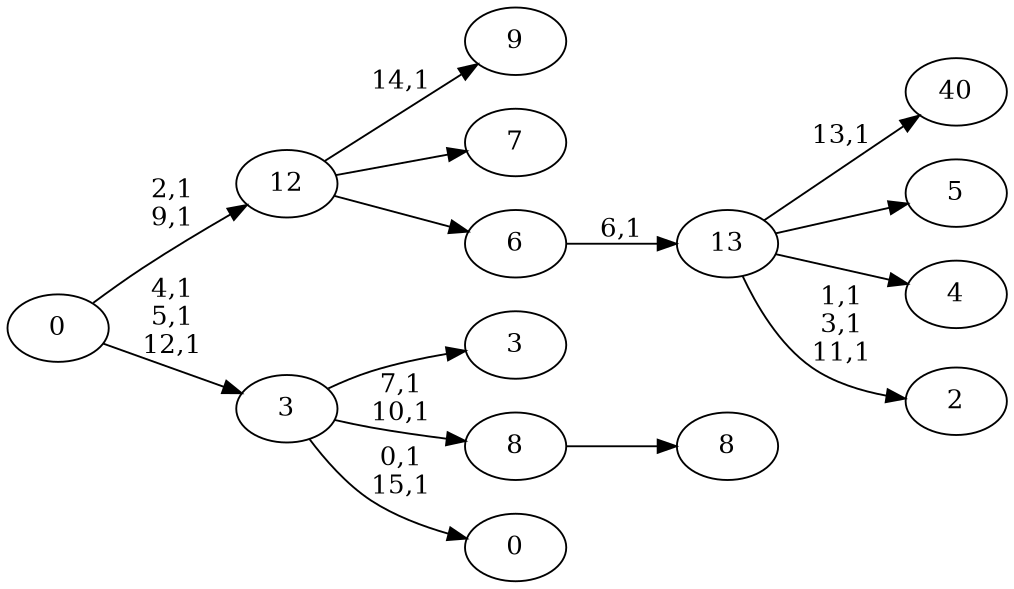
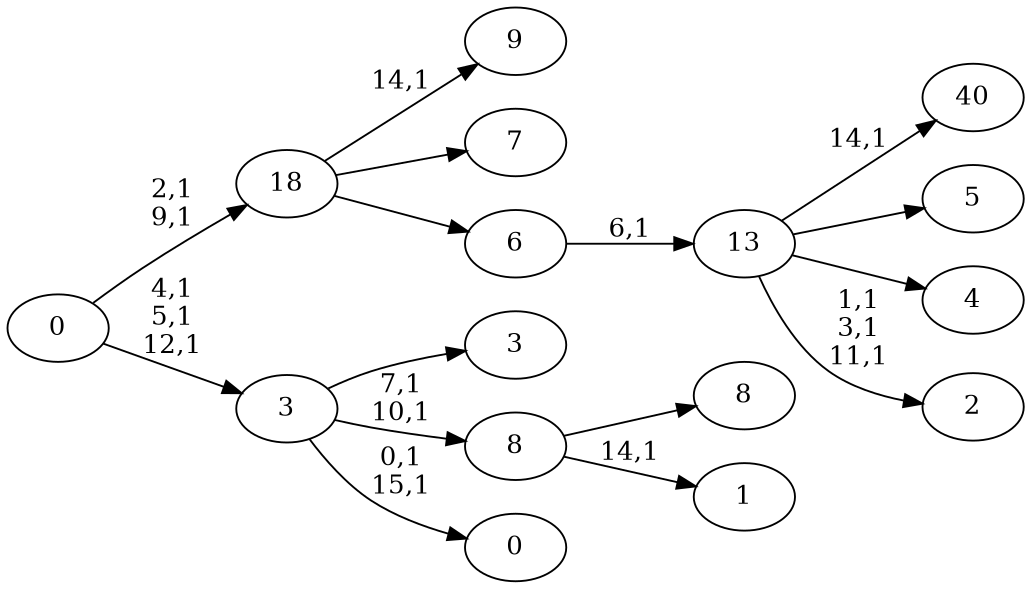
(842, 136) -> (859, 140)
(287, 184) -> (287, 184)
none -> (744, 497)
